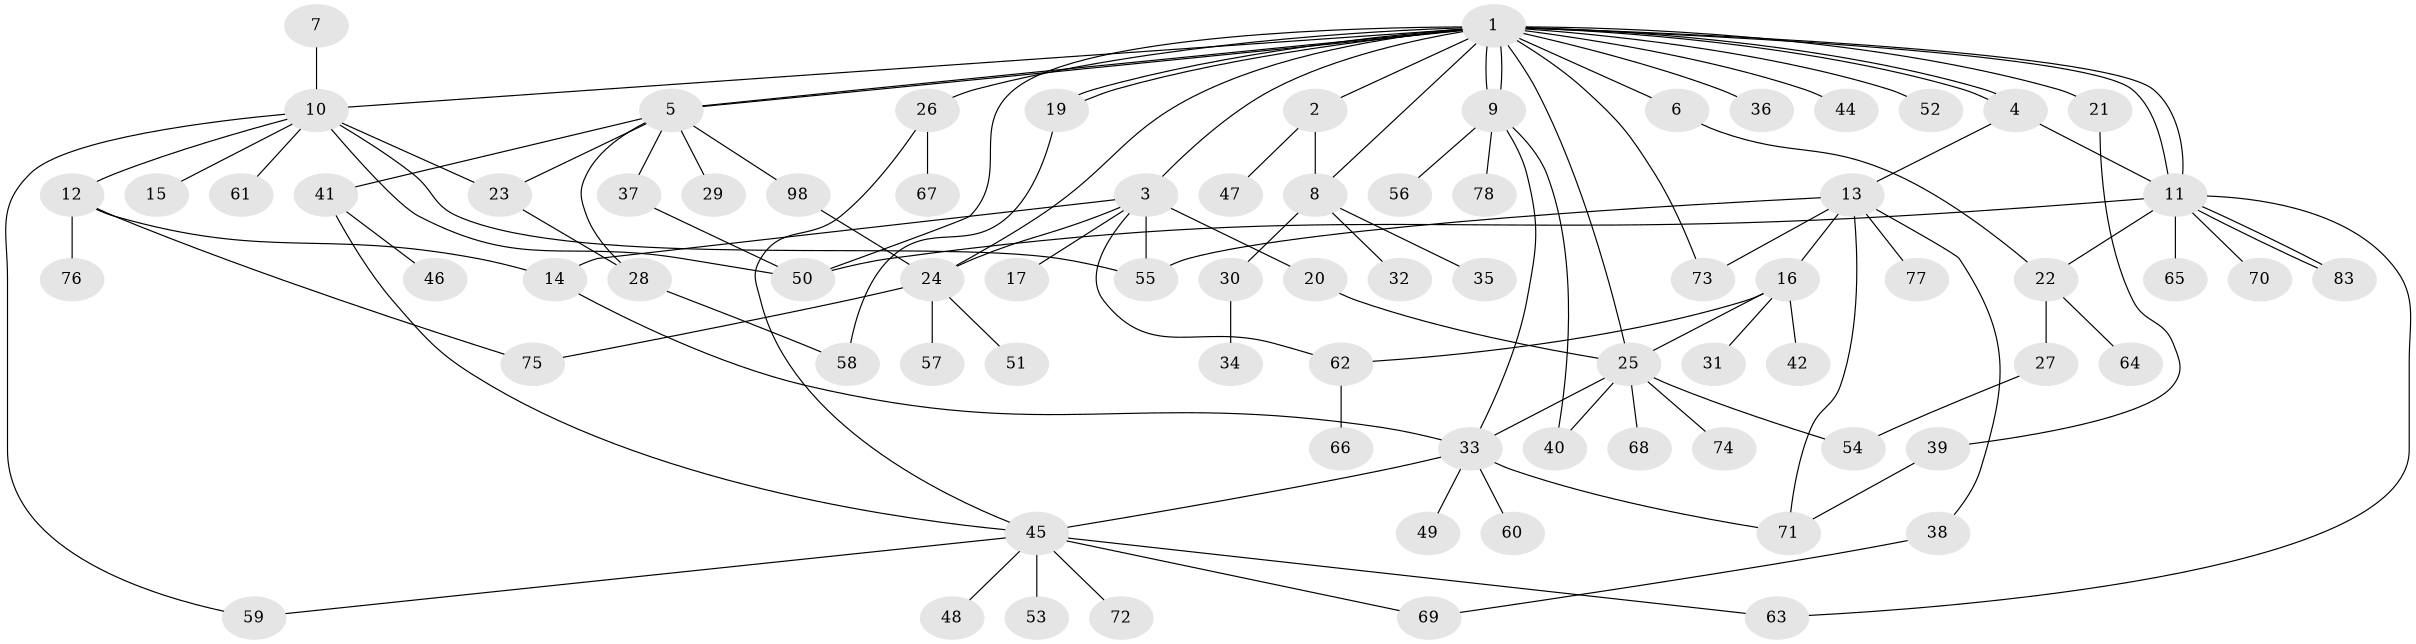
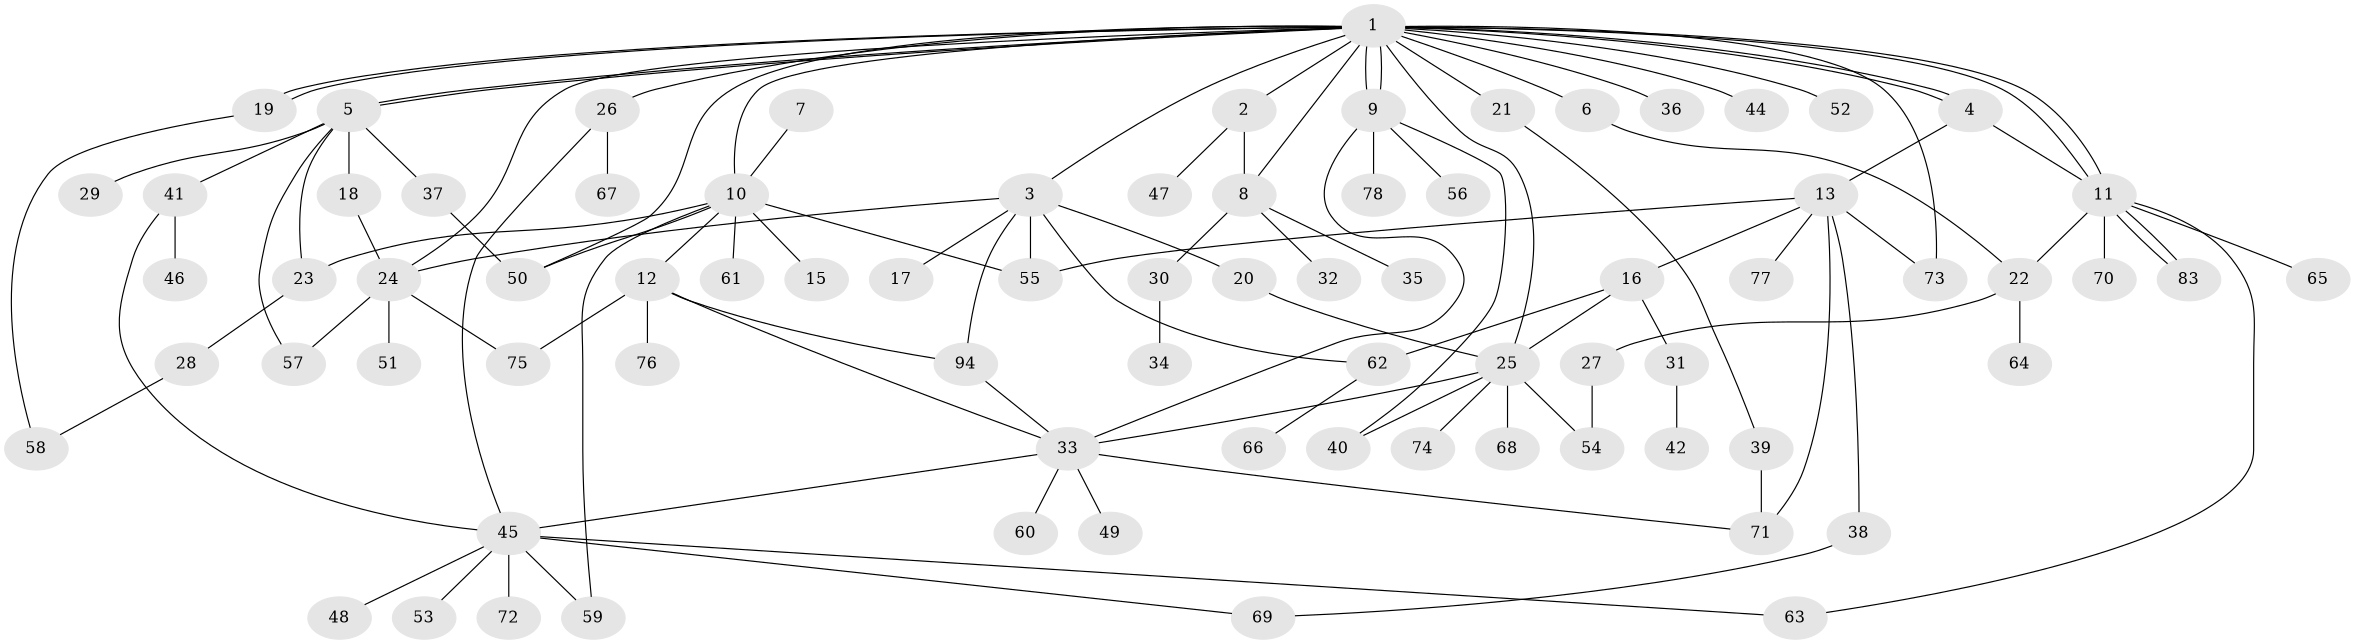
(582, 185) -> (269, 230)
(798, 195) -> (349, 195)
(1520, 225) -> none
(555, 280) -> (966, 364)
(1793, 322) -> (1677, 407)
none -> (855, 368)
